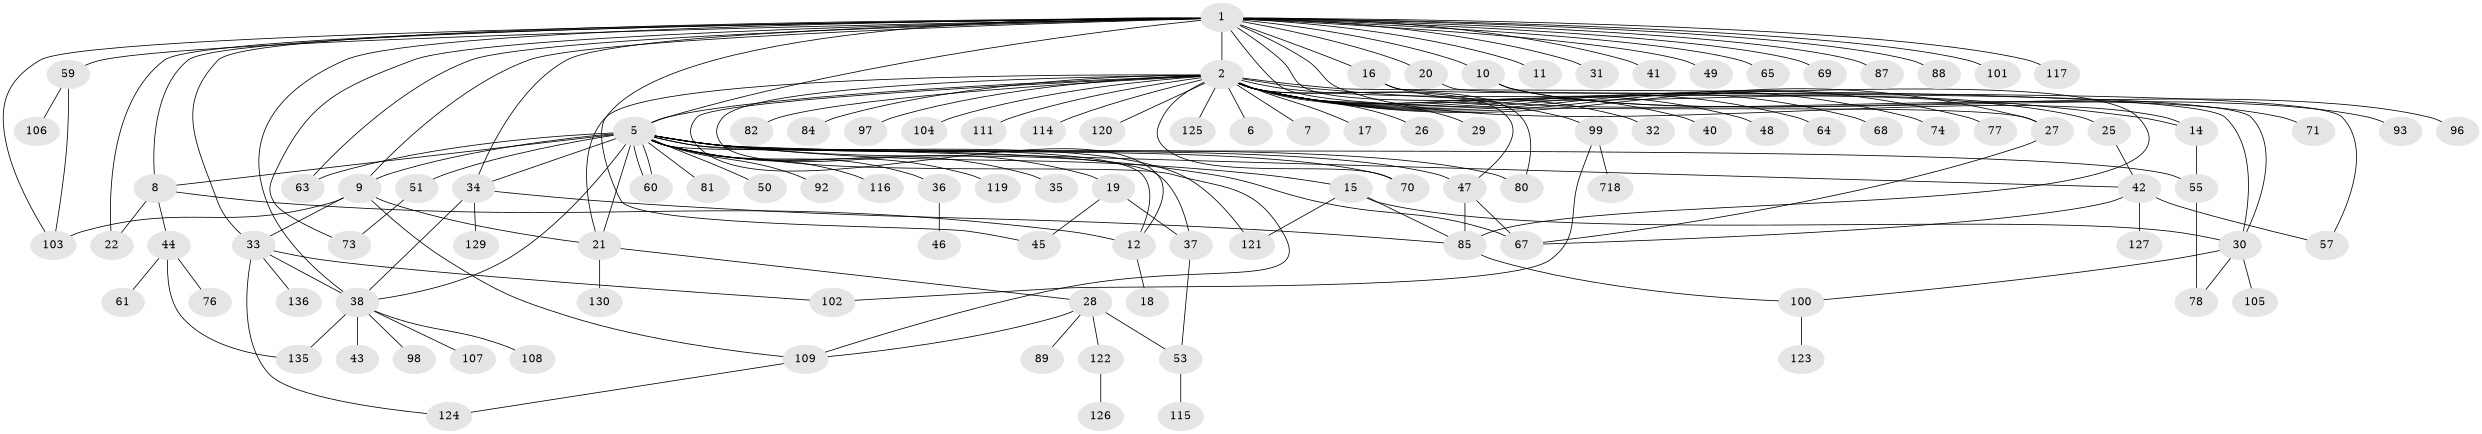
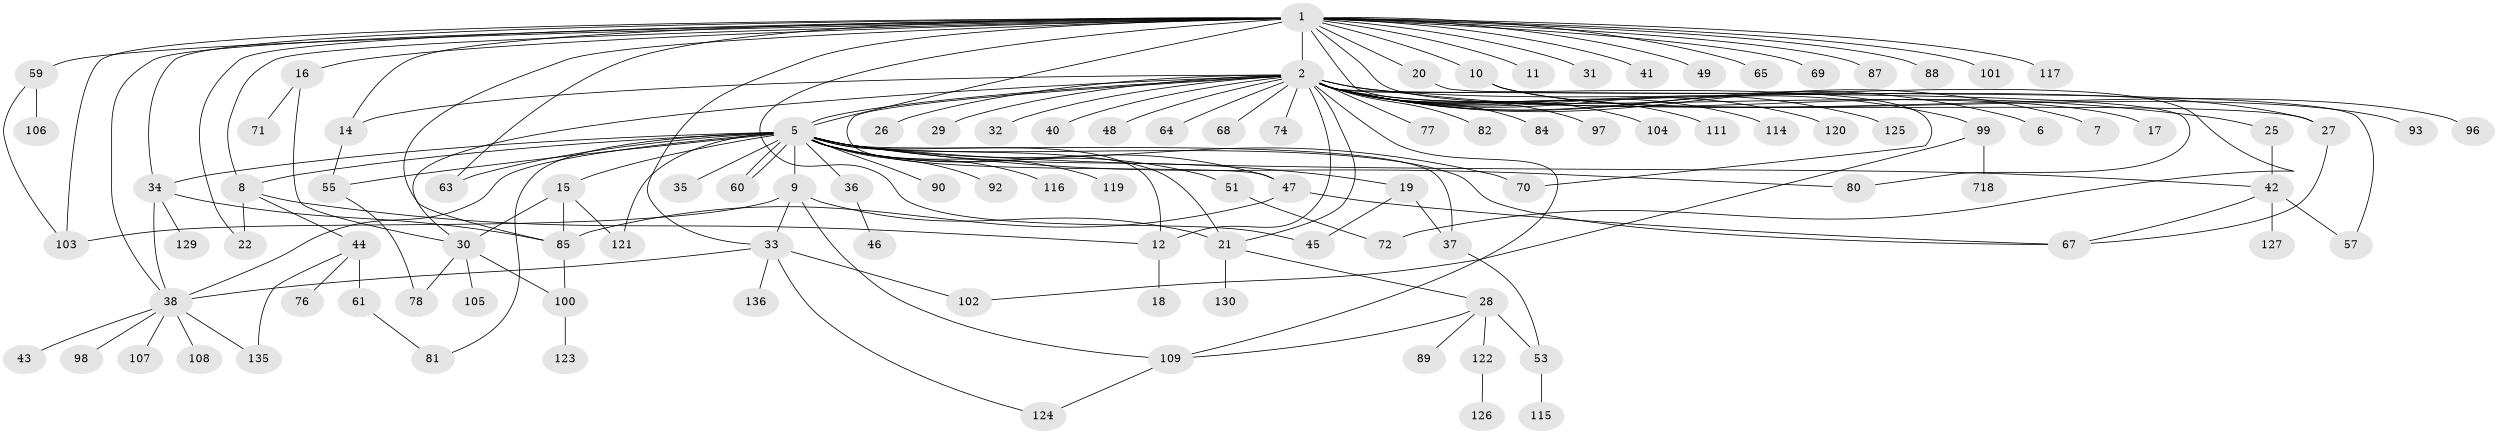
(570, 52) -> none
(765, 188) -> (939, 188)
(349, 245) -> (1385, 245)
none -> (396, 331)
